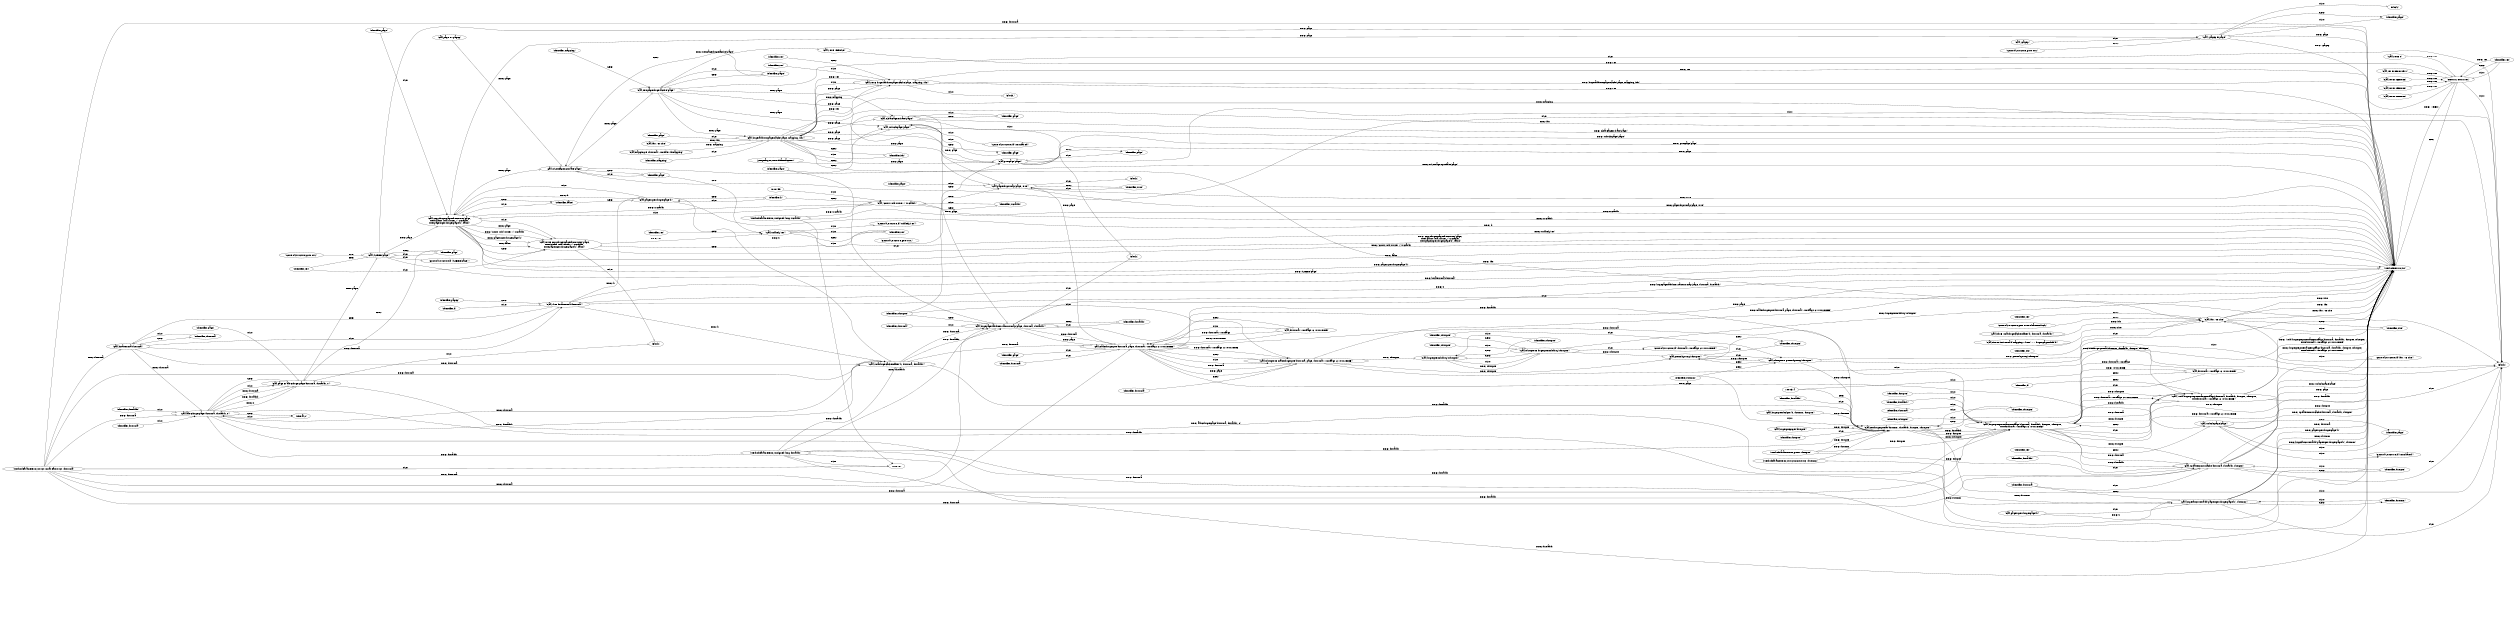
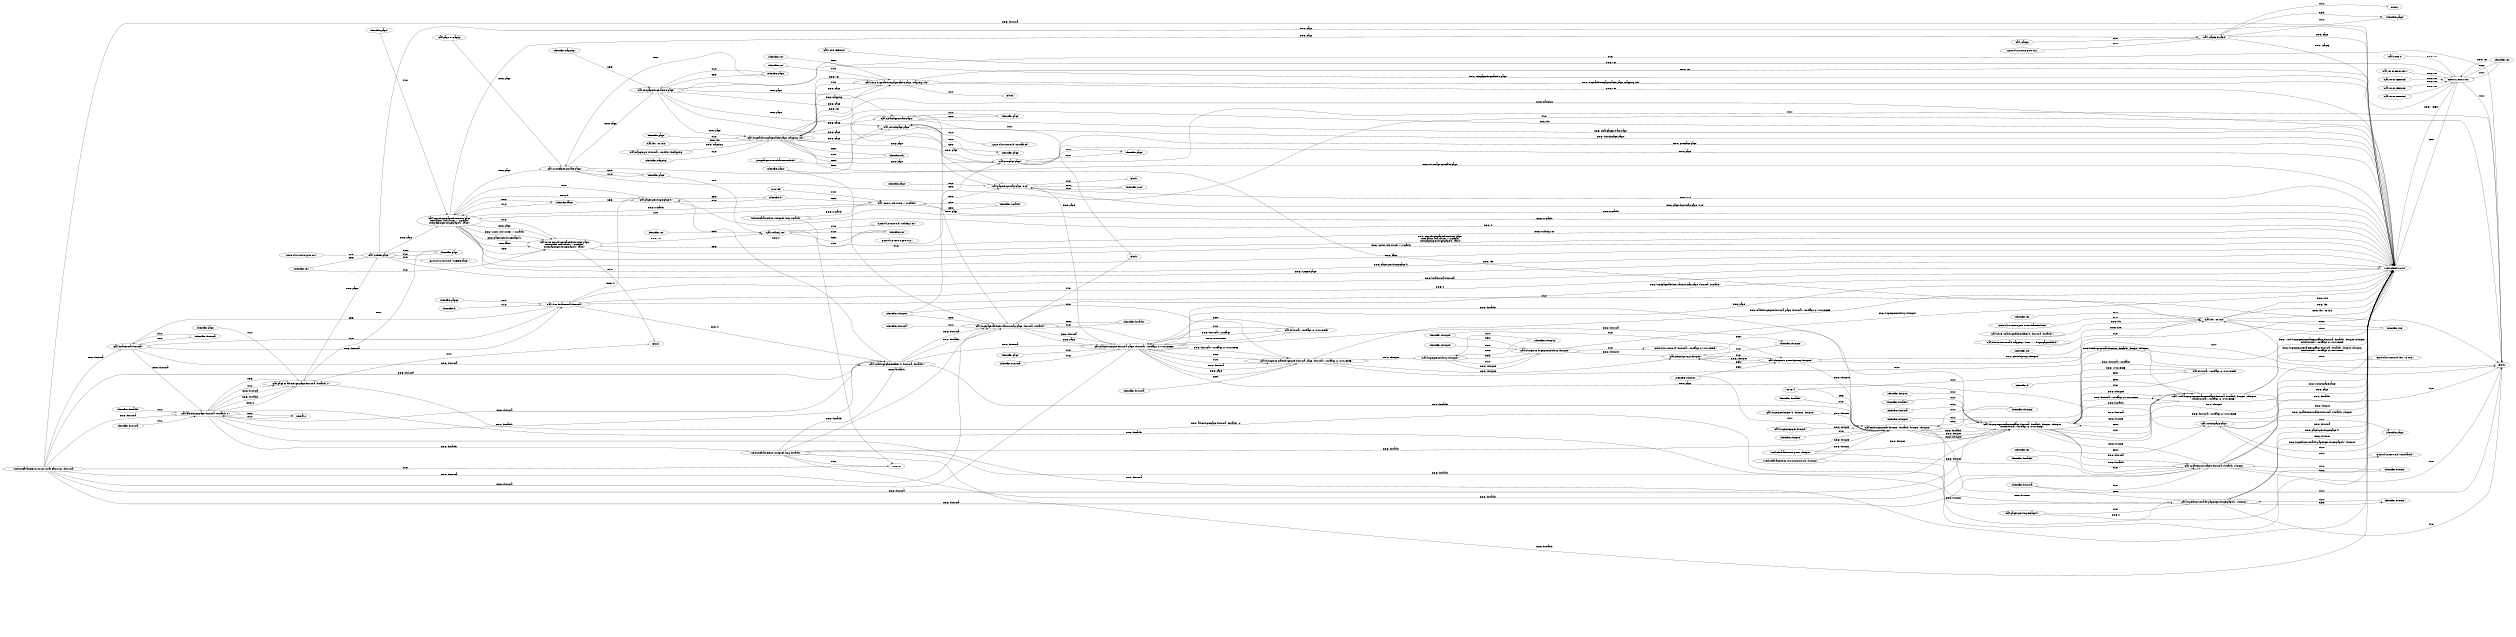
(735, 53) -> (1609, 78)
(776, 160) -> (776, 160)
(352, 288) -> (352, 288)
(469, 456) -> (472, 448)
